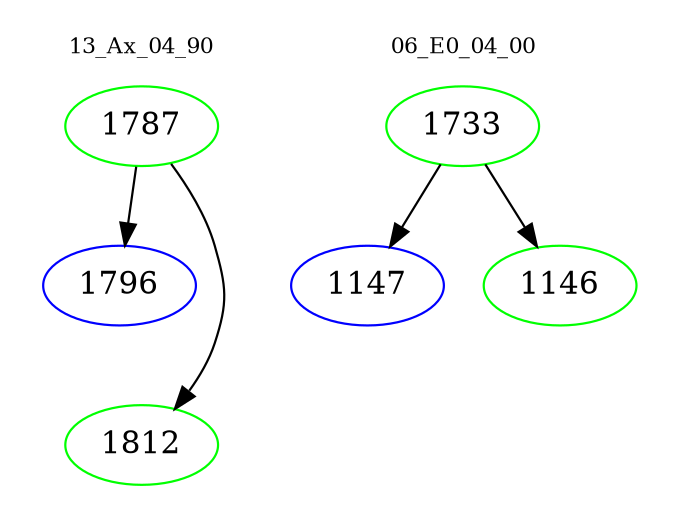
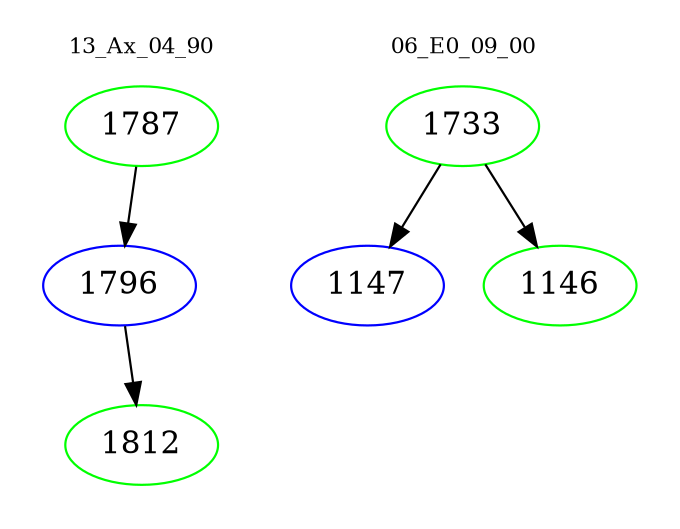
(464, 48) -> (464, 48)
(222, 275) -> (129, 354)
